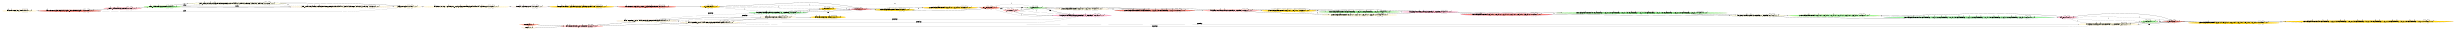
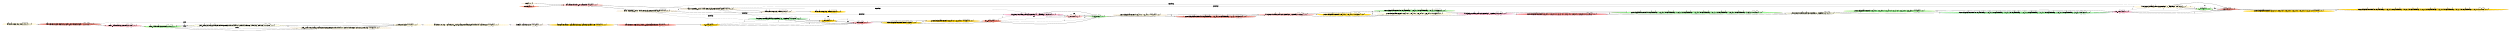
(909, 5) -> (845, 22)
